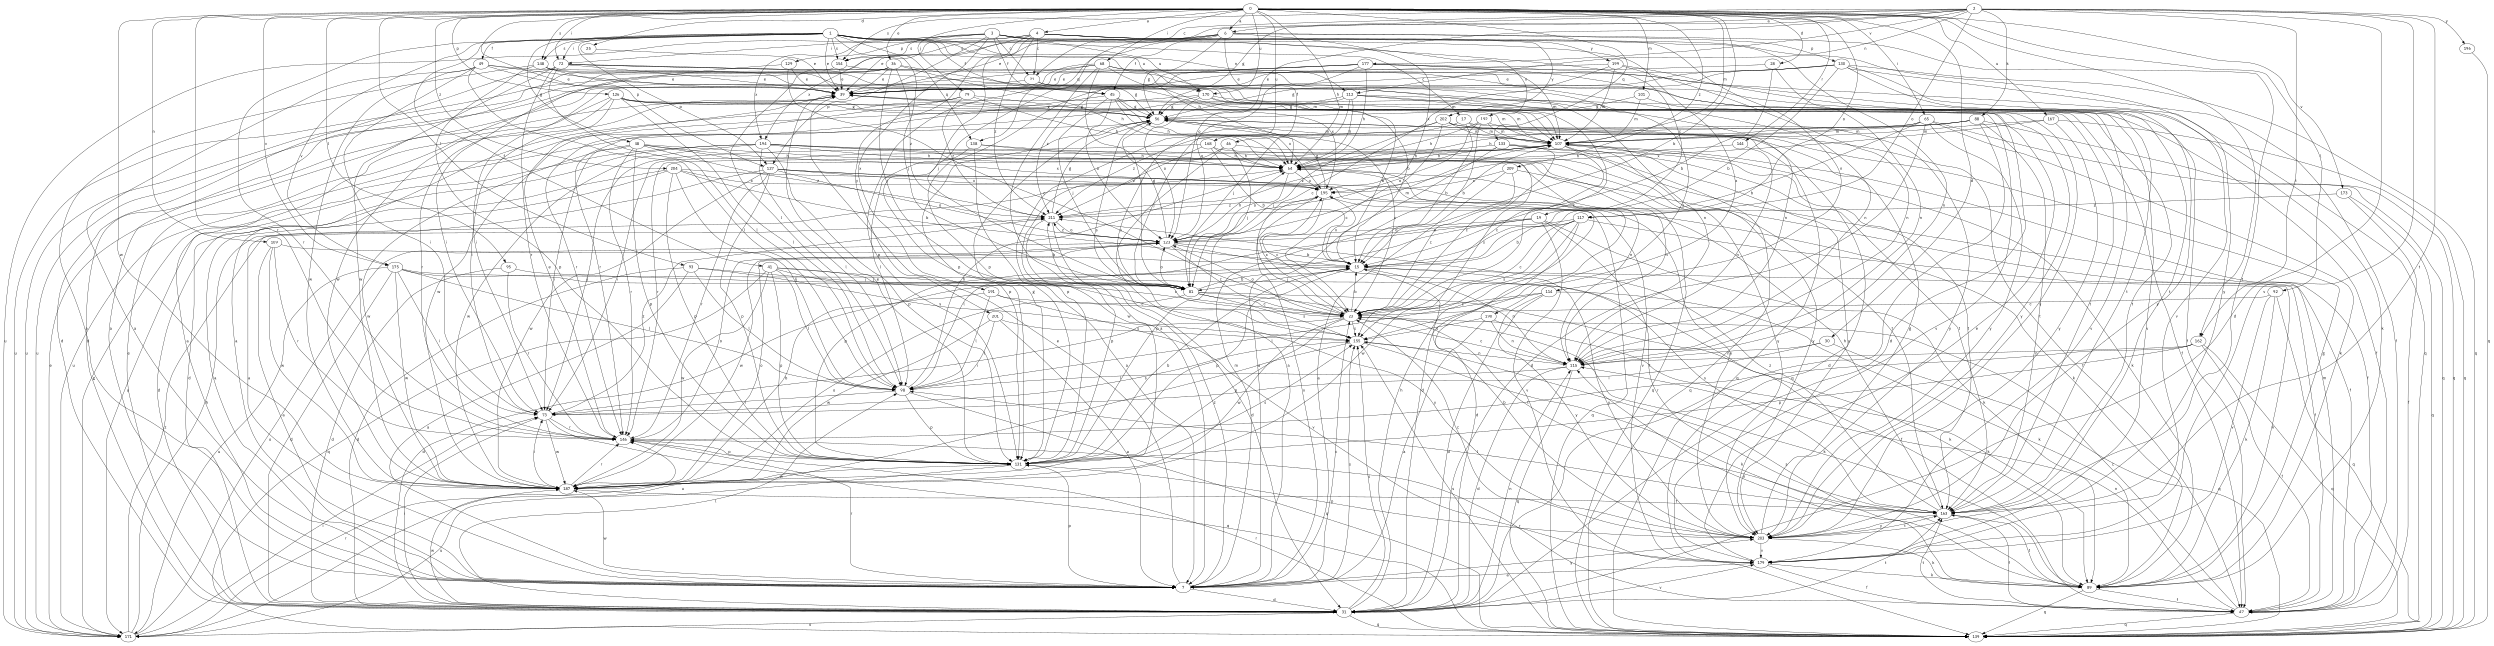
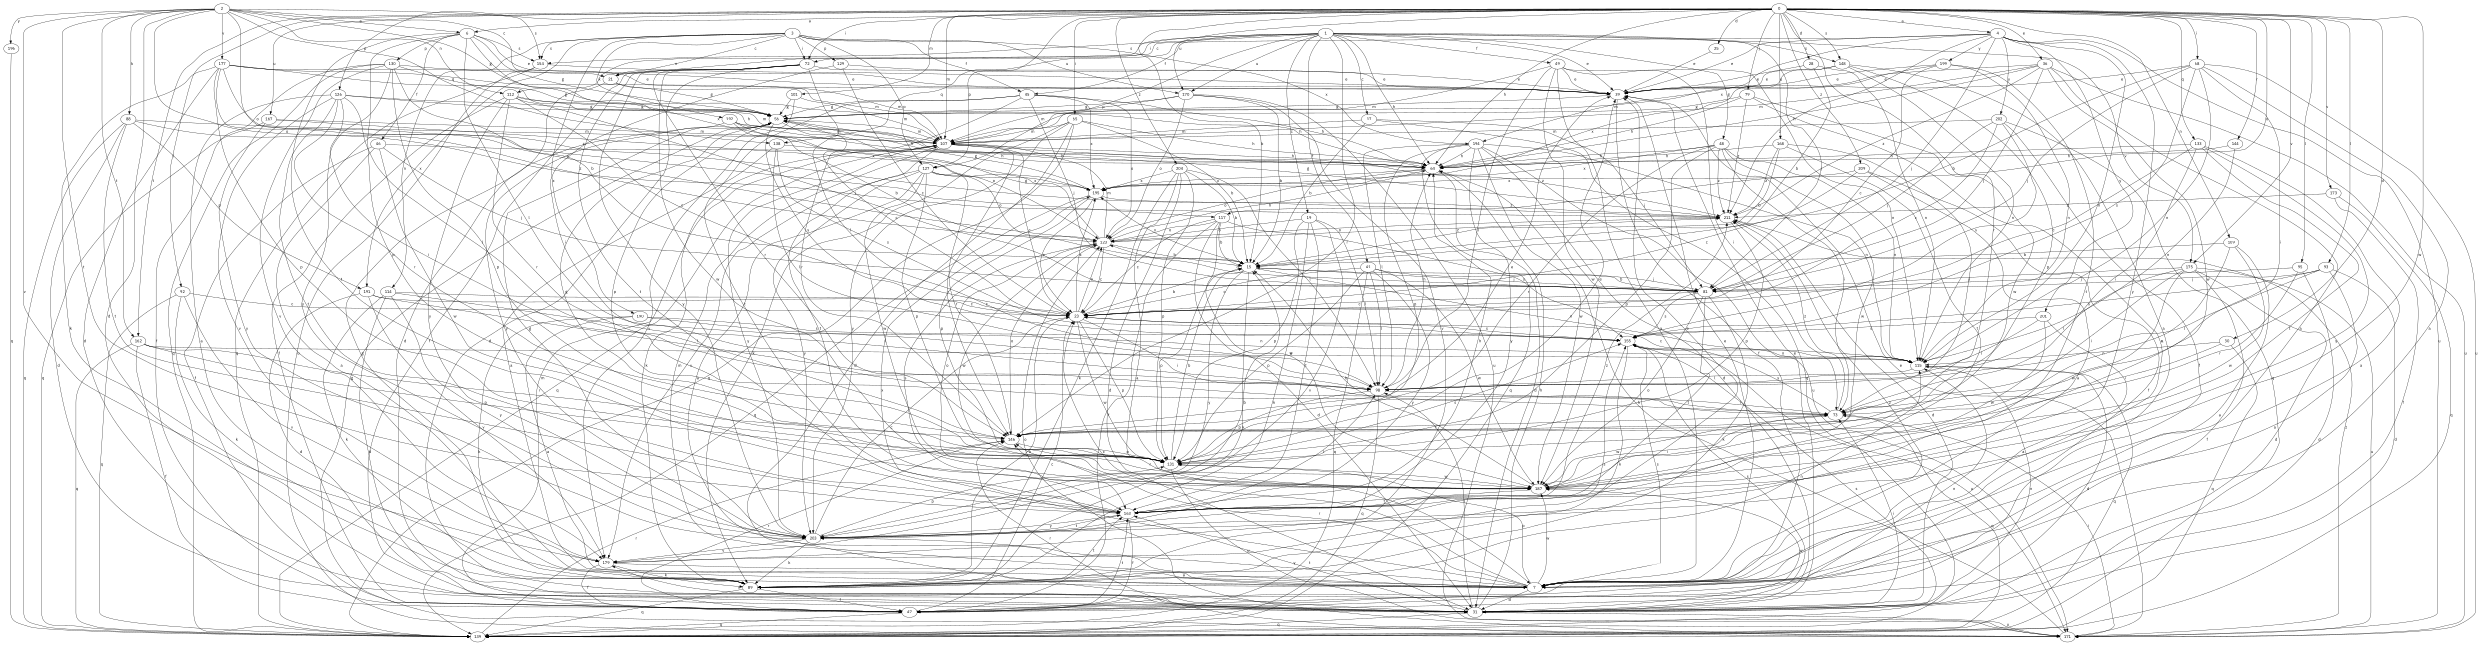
(1160, 52) -> none
(1168, 139) -> (233, 222)
